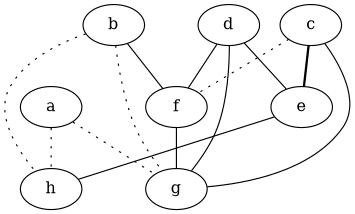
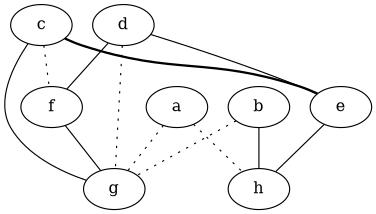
(145, 66) -> none
(10, 86) -> (259, 148)
(222, 112) -> (119, 107)
